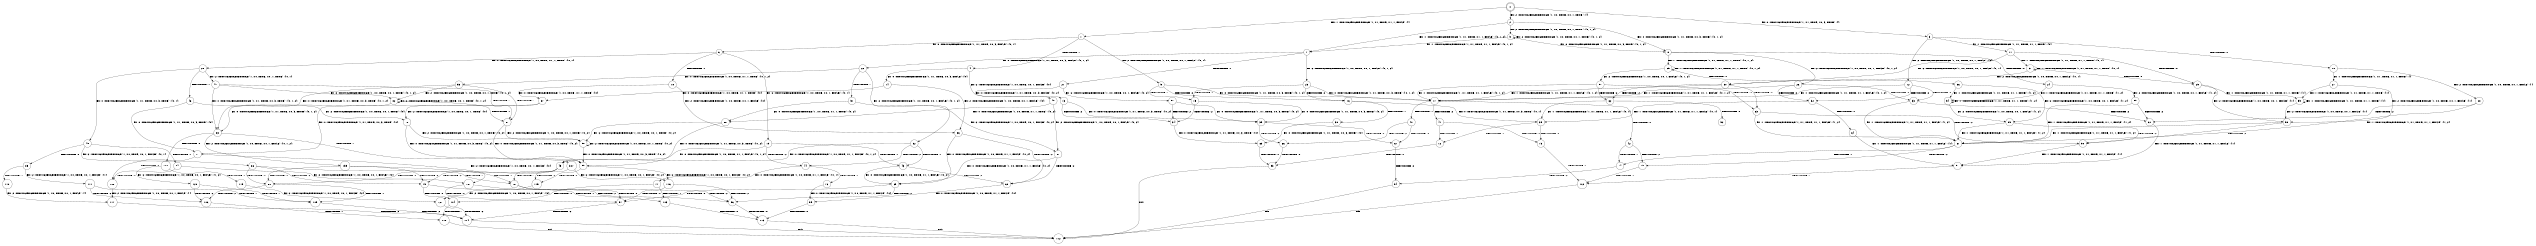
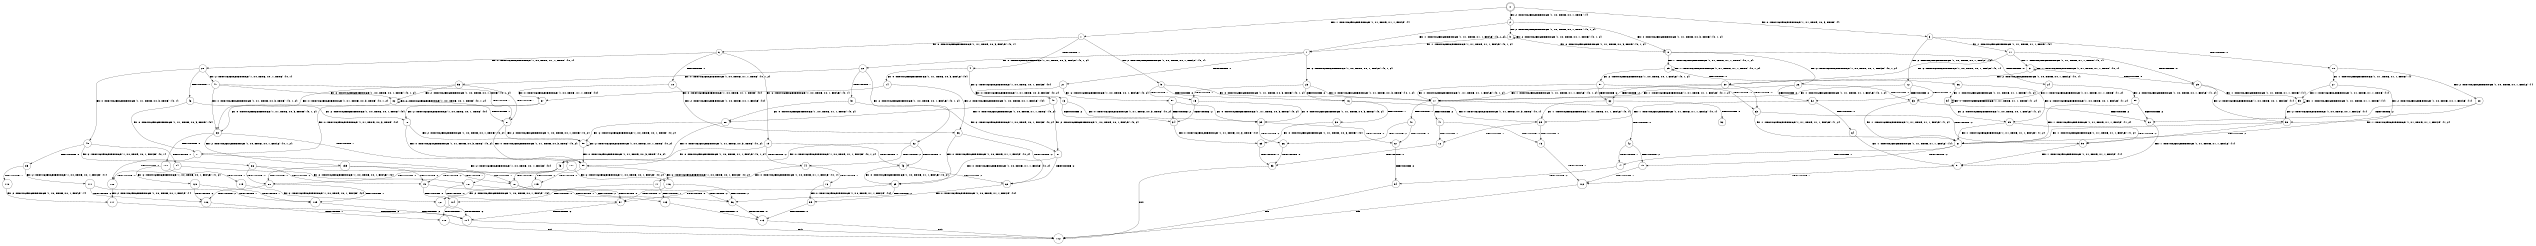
(572, 166) -> (572, 166)
